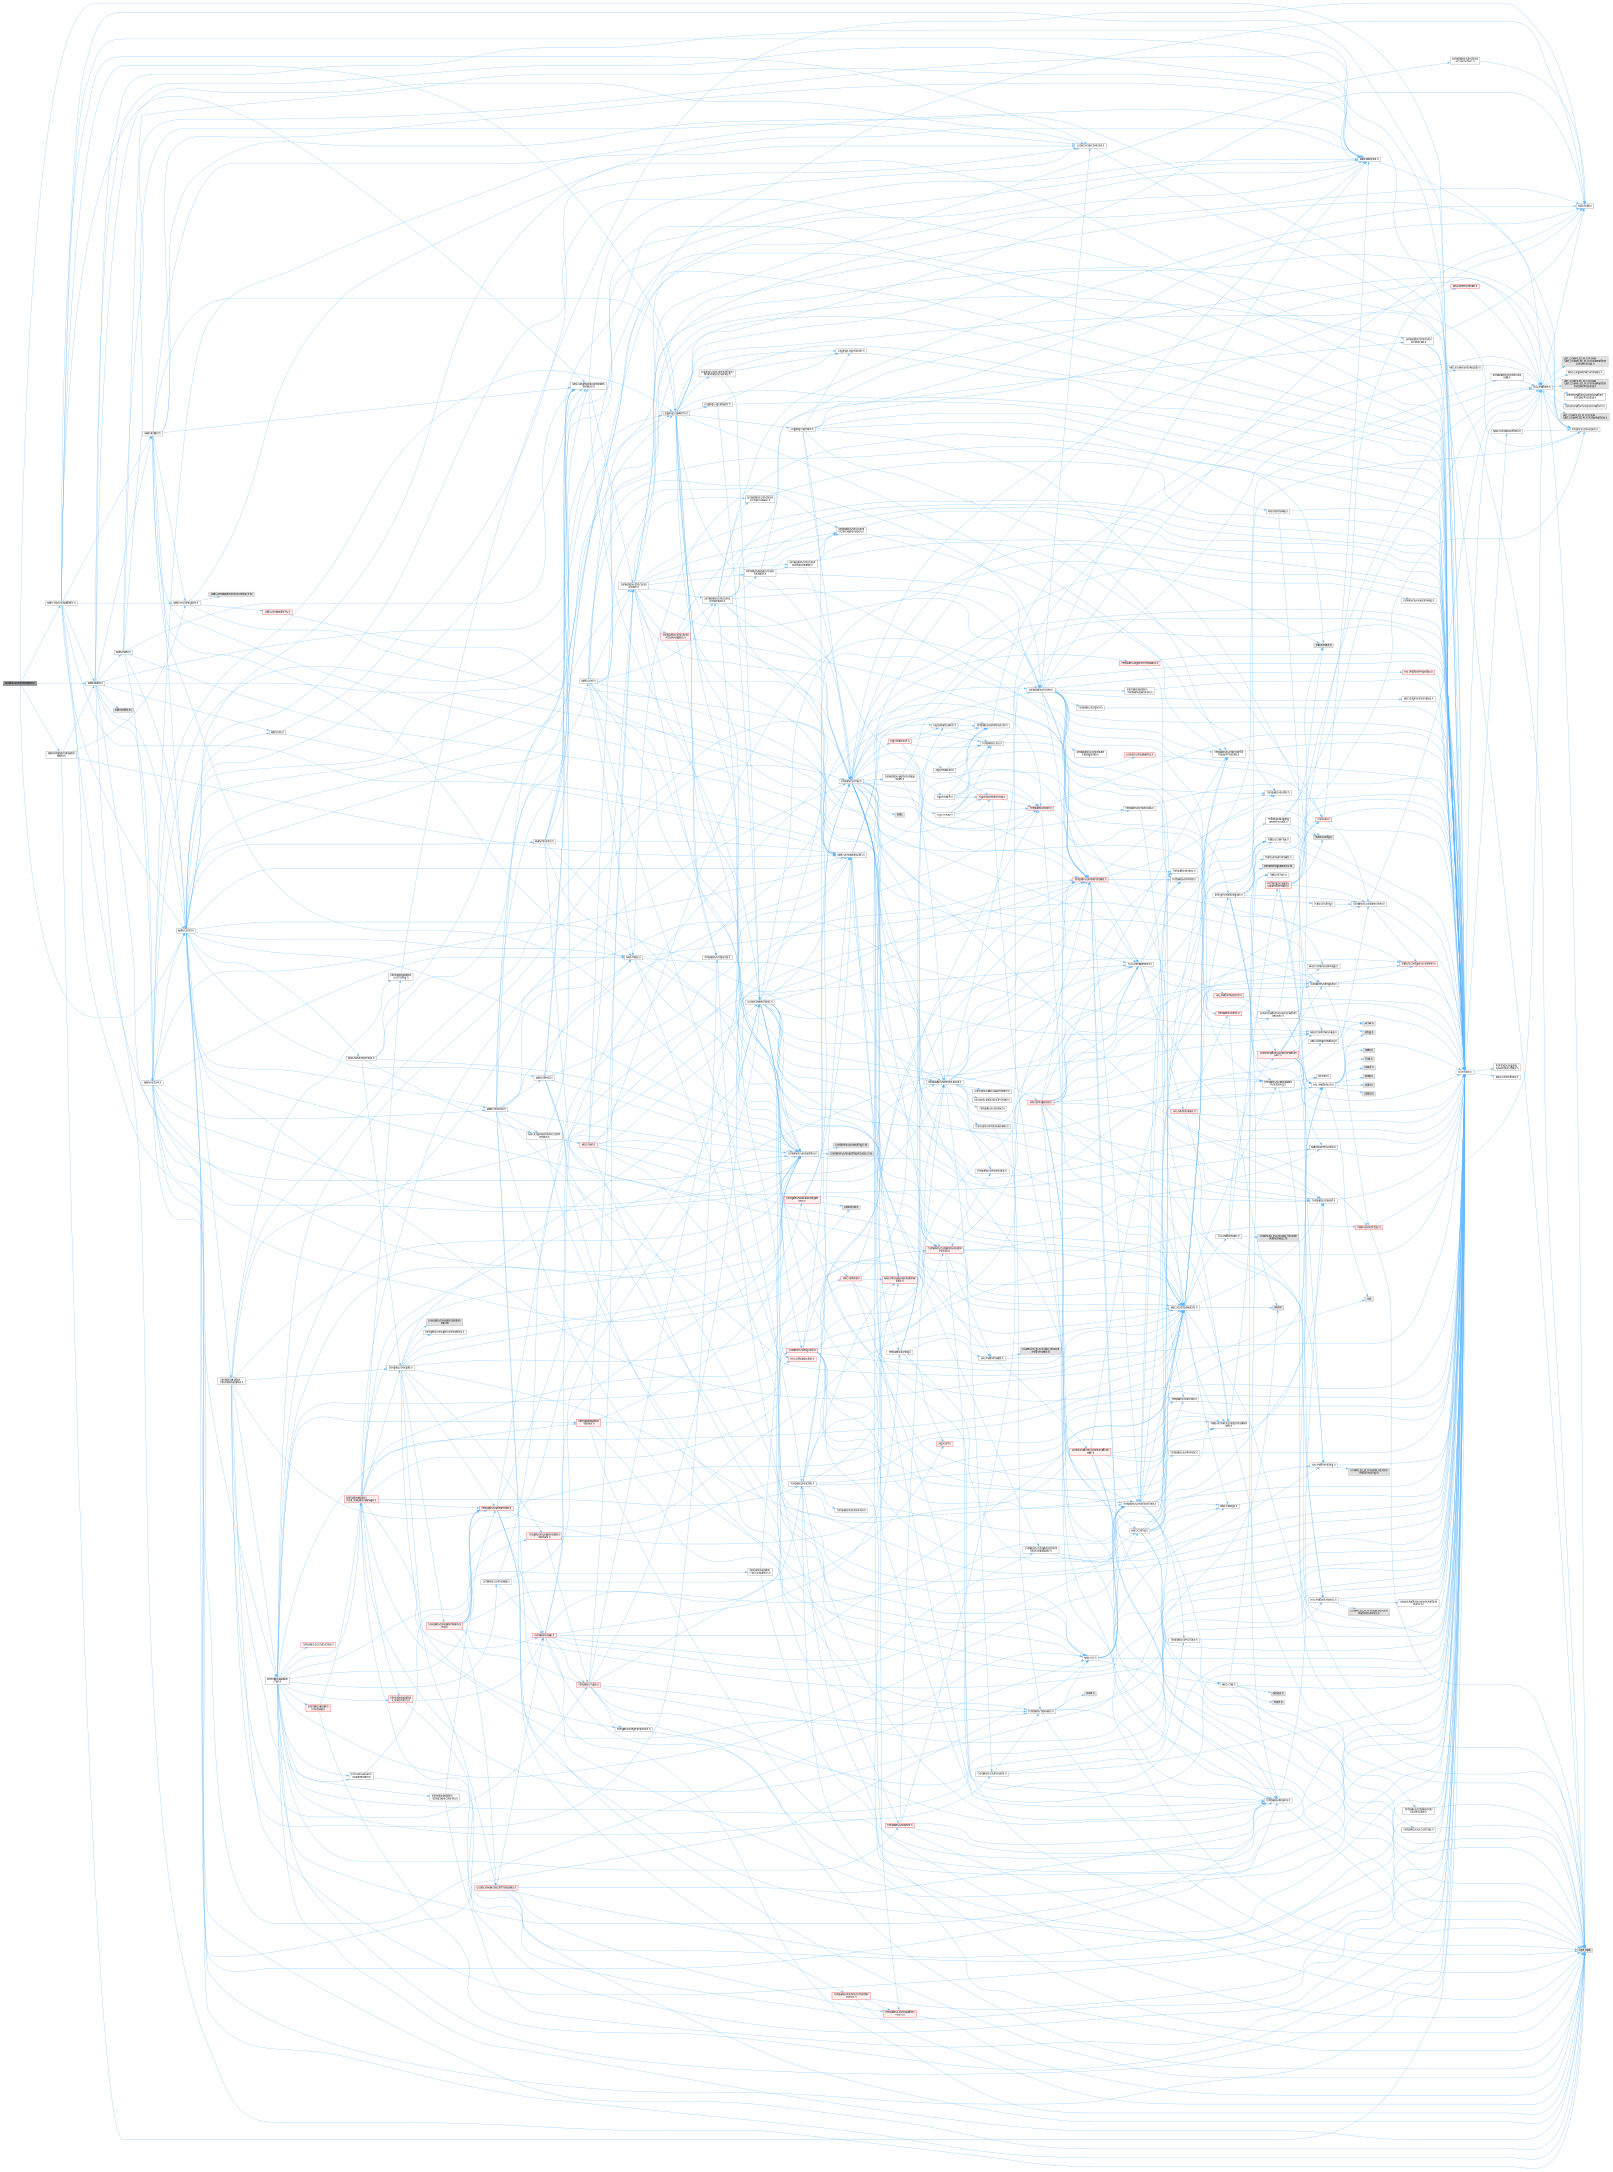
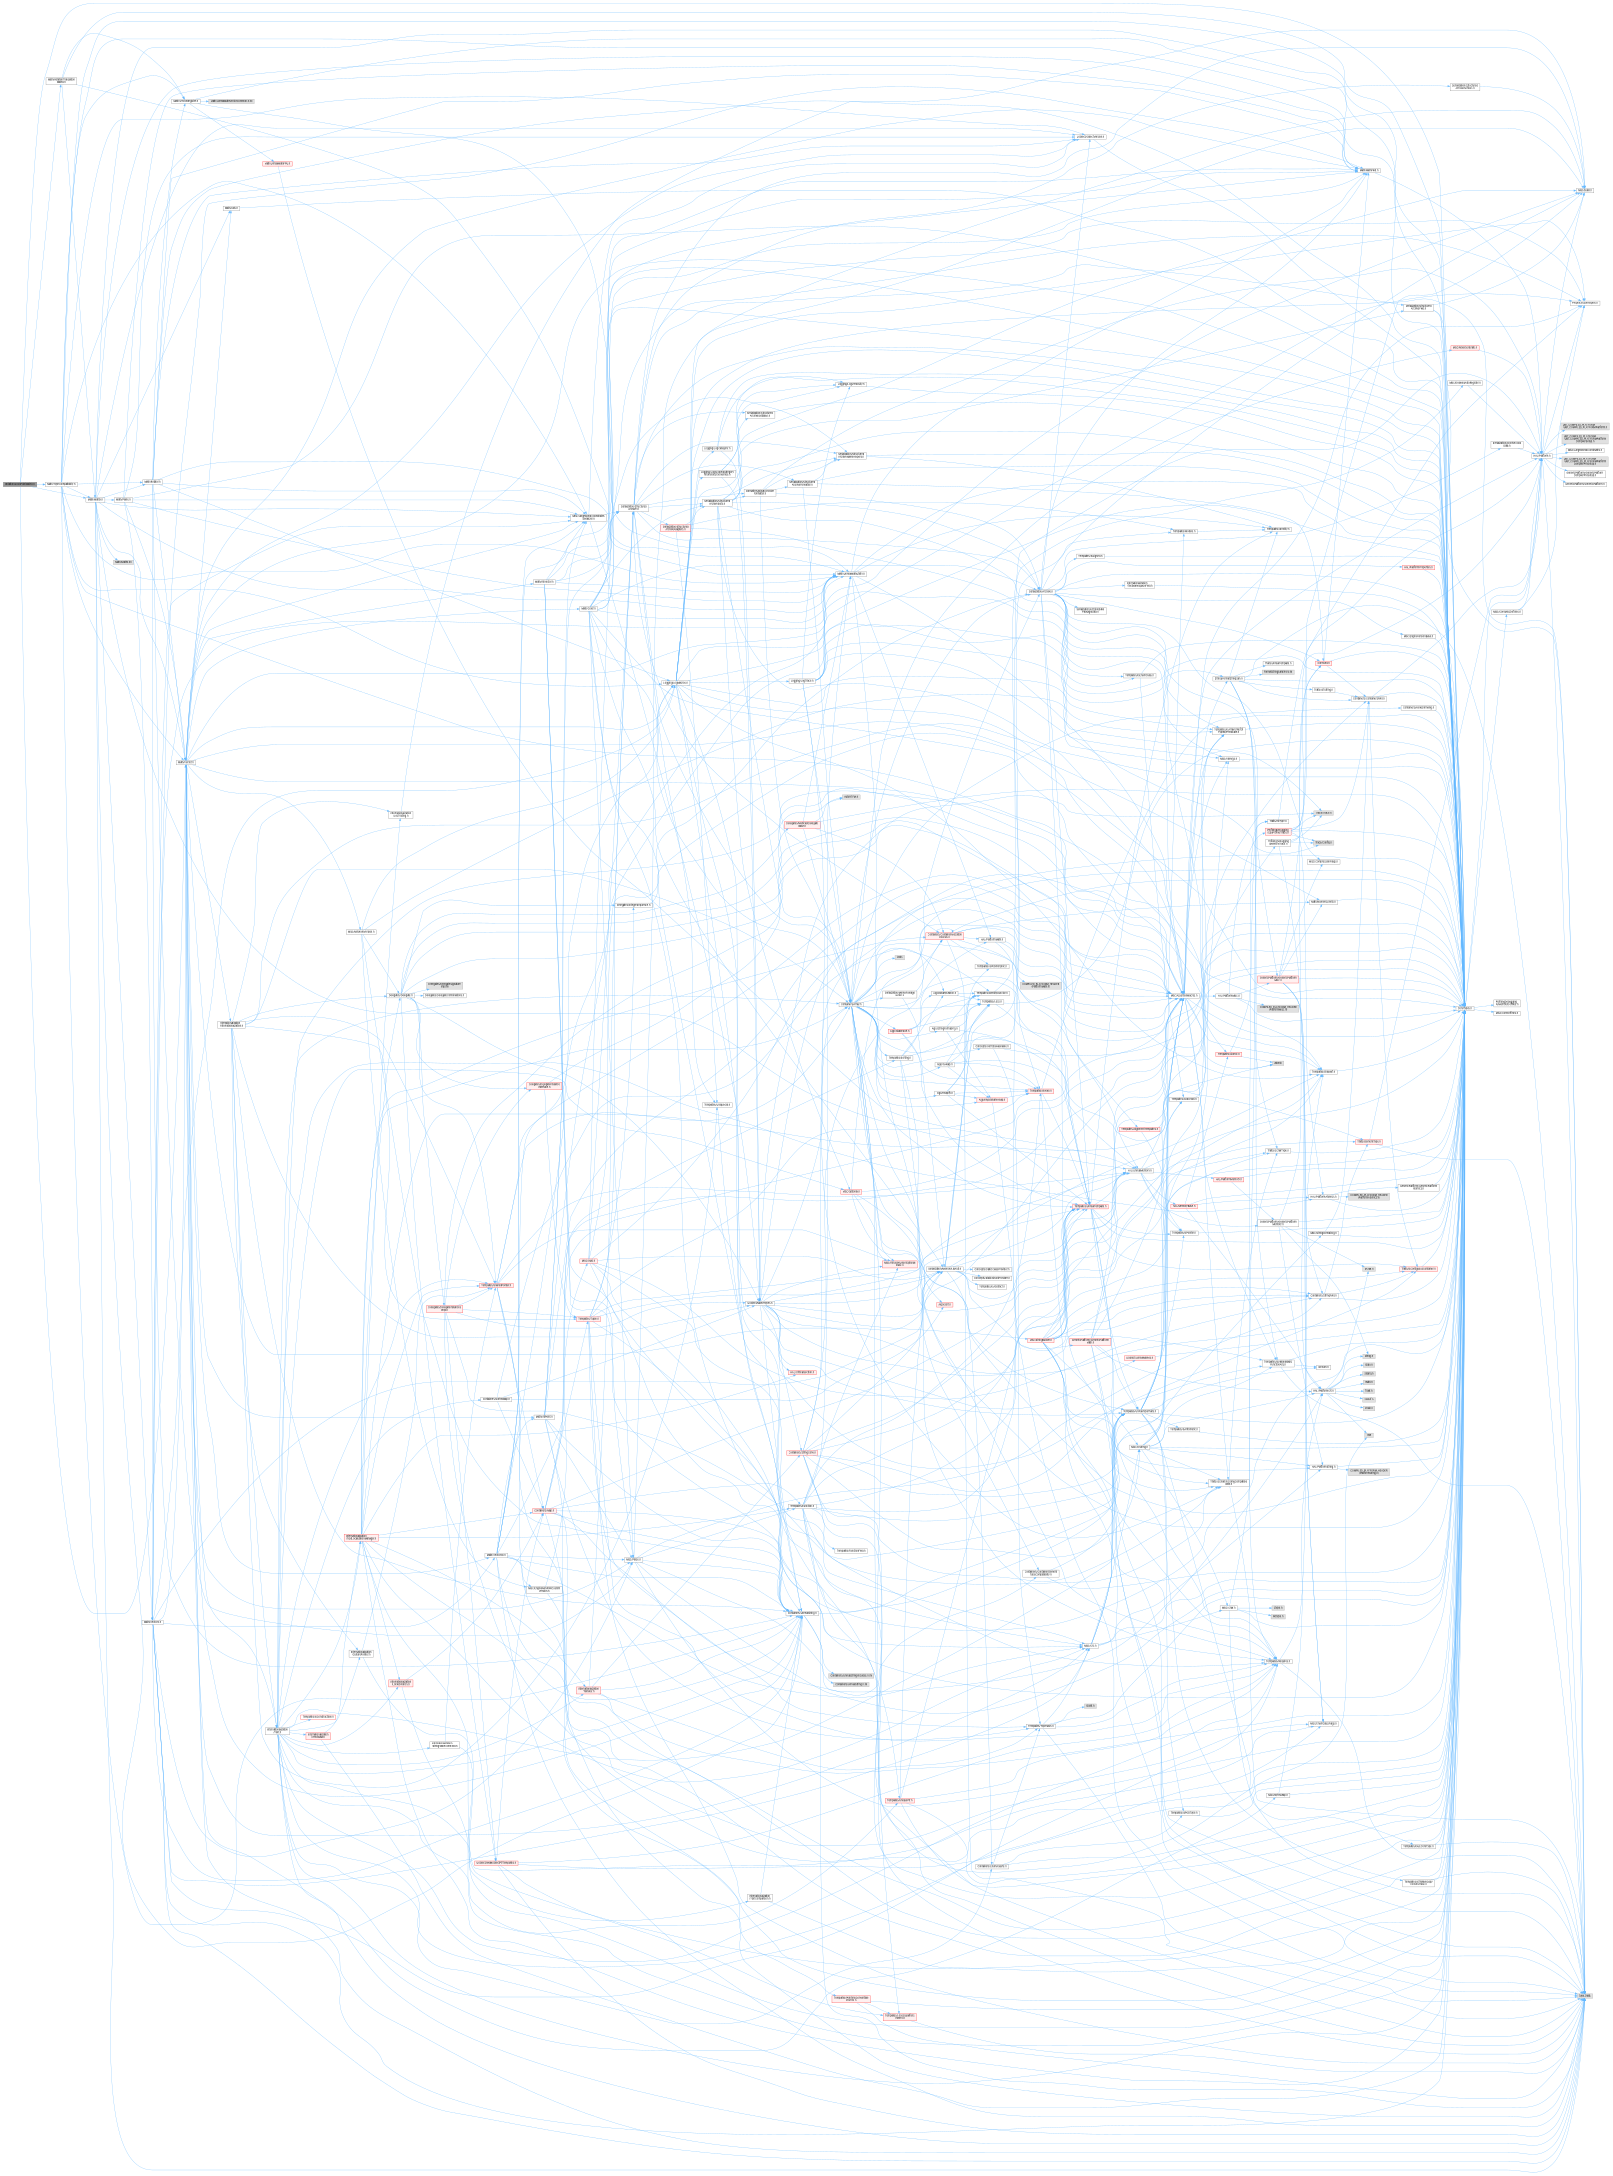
(751, 197) -> (663, 474)
(945, 770) -> (945, 1029)
(547, 789) -> (449, 592)
